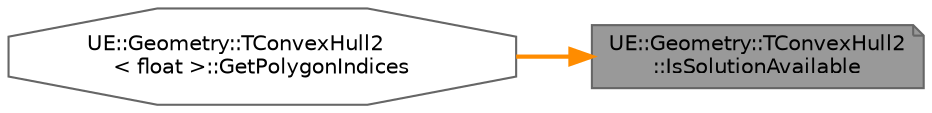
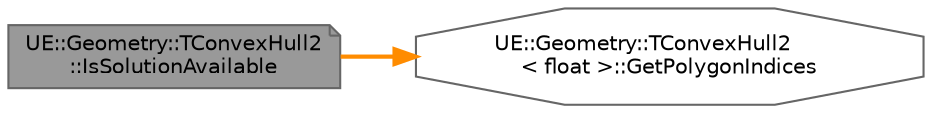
(543, 57) -> (367, 57)
